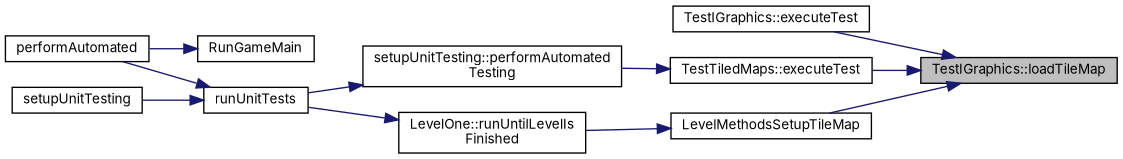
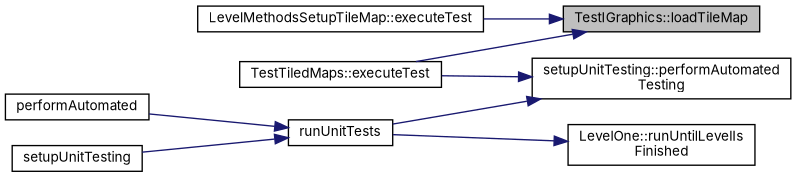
(771, 19) -> (341, 19)
(256, 49) -> none
(639, 68) -> (480, 76)
(771, 126) -> none
